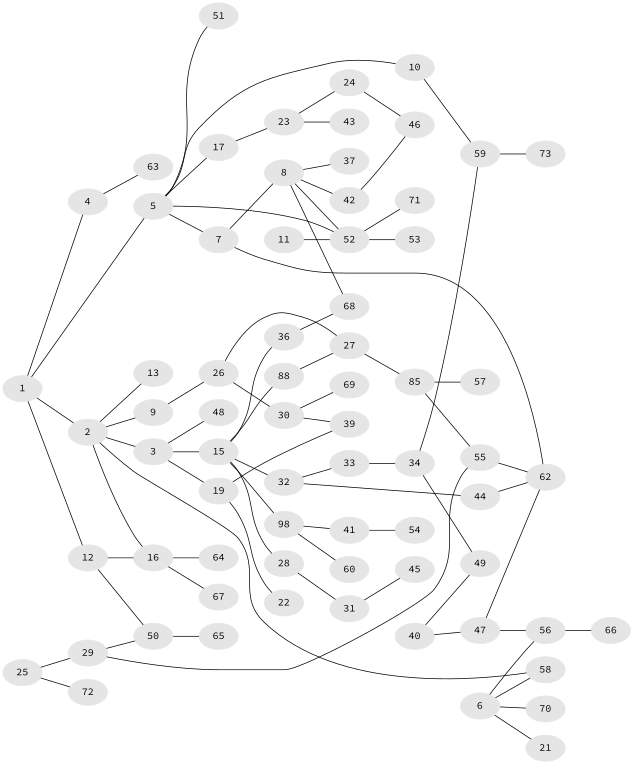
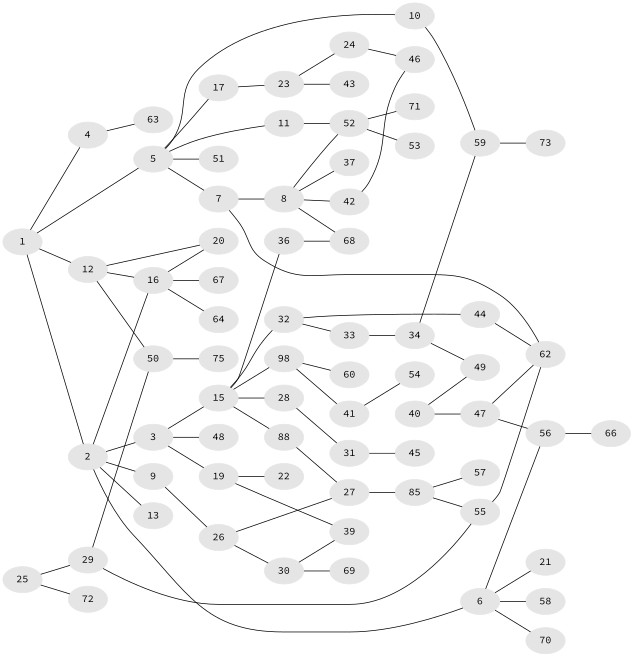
(255, 211) -> (216, 135)
none -> (219, 241)
(271, 627) -> (243, 627)
(219, 636) -> (219, 359)
